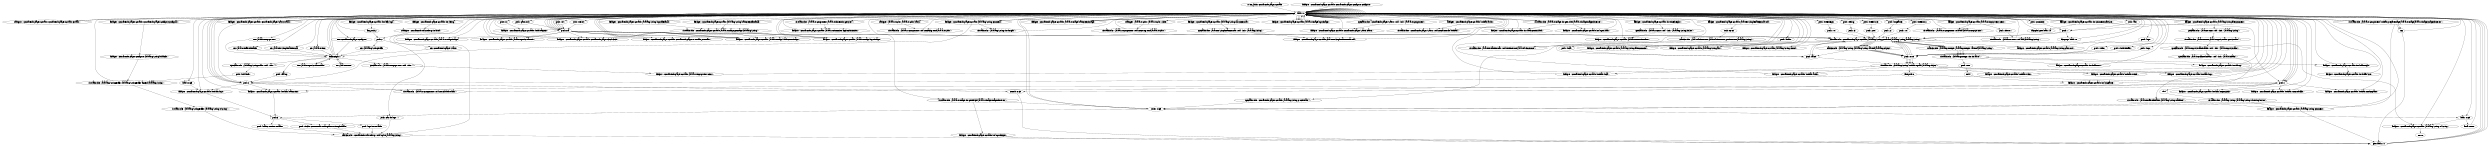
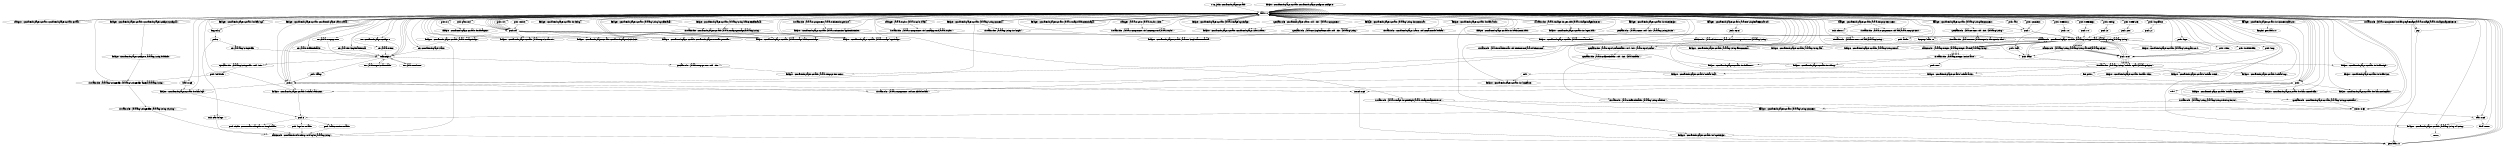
(421, 31) -> none
(343, 66) -> (412, 66)
